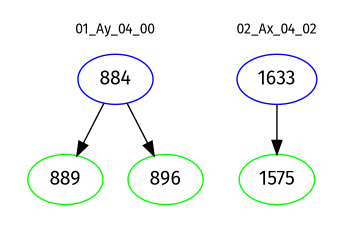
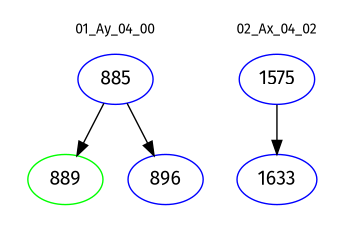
(116, 79) -> (116, 79)
(277, 123) -> (277, 123)
(166, 180) -> (166, 180)
(277, 180) -> (277, 79)
